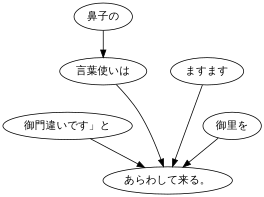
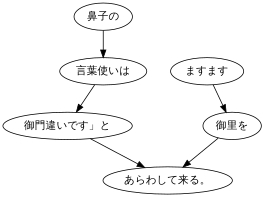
(143, 119) -> (88, 95)
(189, 122) -> (218, 95)
